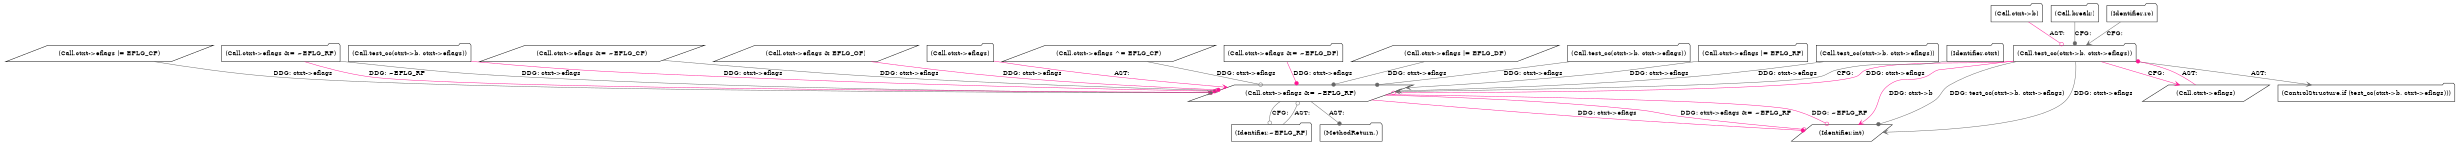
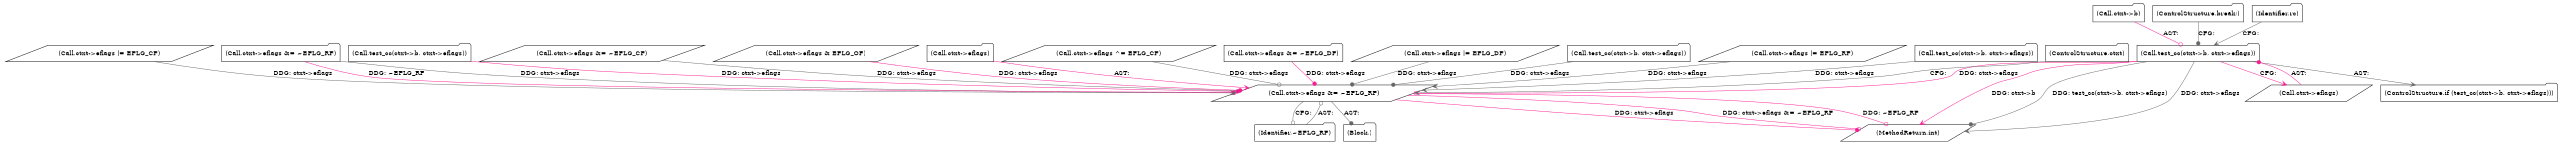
(2075, 14) -> (2198, 14)
(1753, 53) -> (1803, 53)
(1975, 53) -> (2087, 53)
(1351, 133) -> (1360, 133)
(1842, 133) -> (1908, 133)
